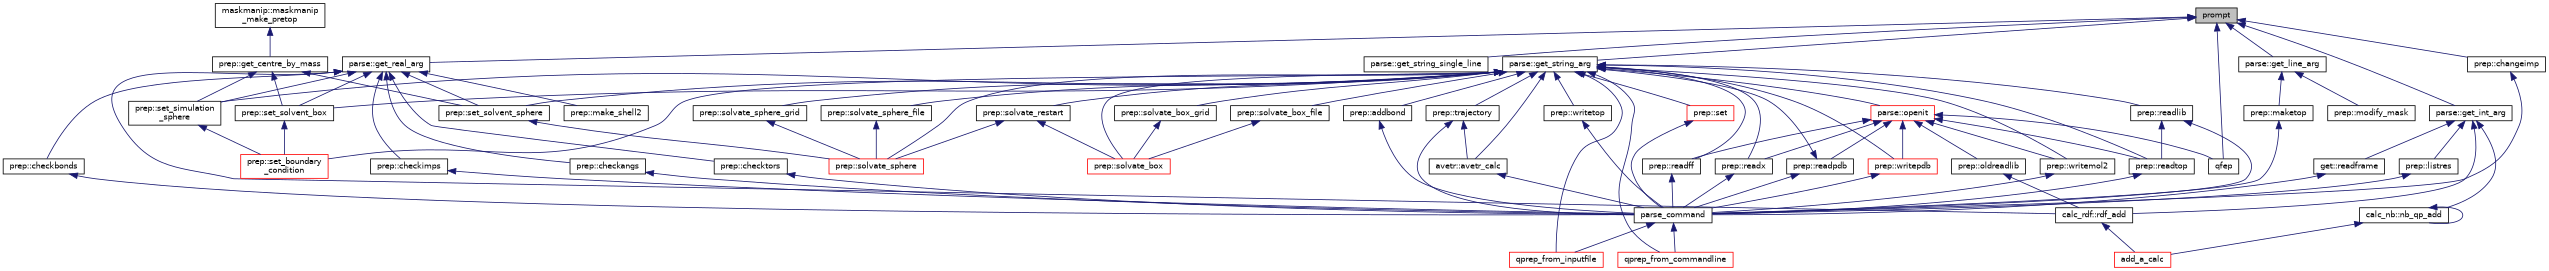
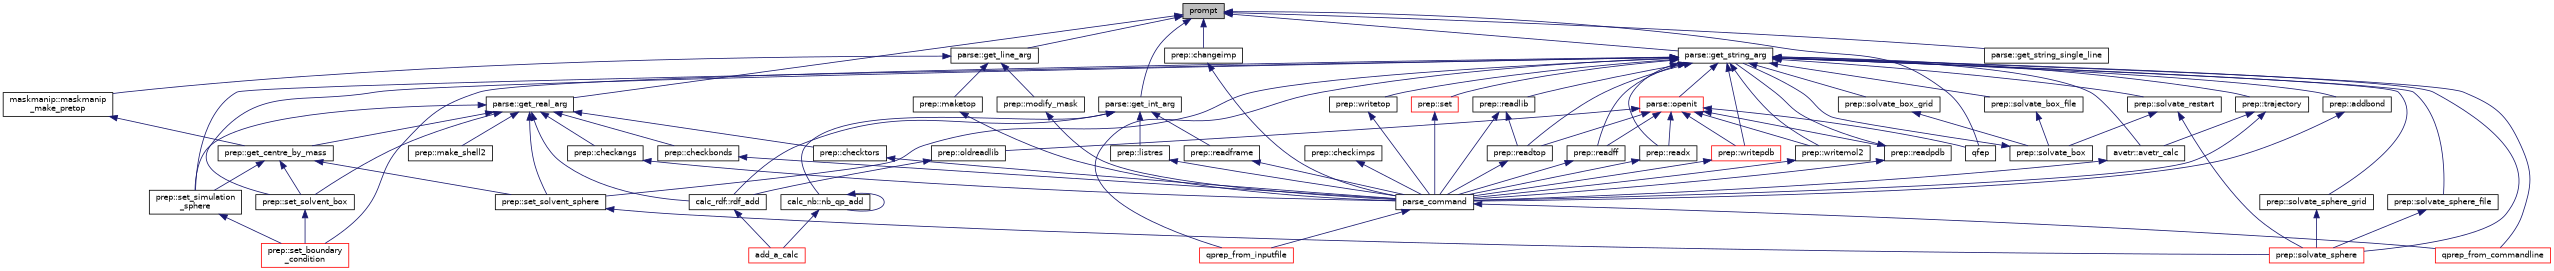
none -> (527, 64)
(1267, 78) -> (1838, 118)
(374, 123) -> (399, 130)
(1129, 166) -> (2051, 153)
(2349, 166) -> (1222, 153)
none -> (1215, 185)
